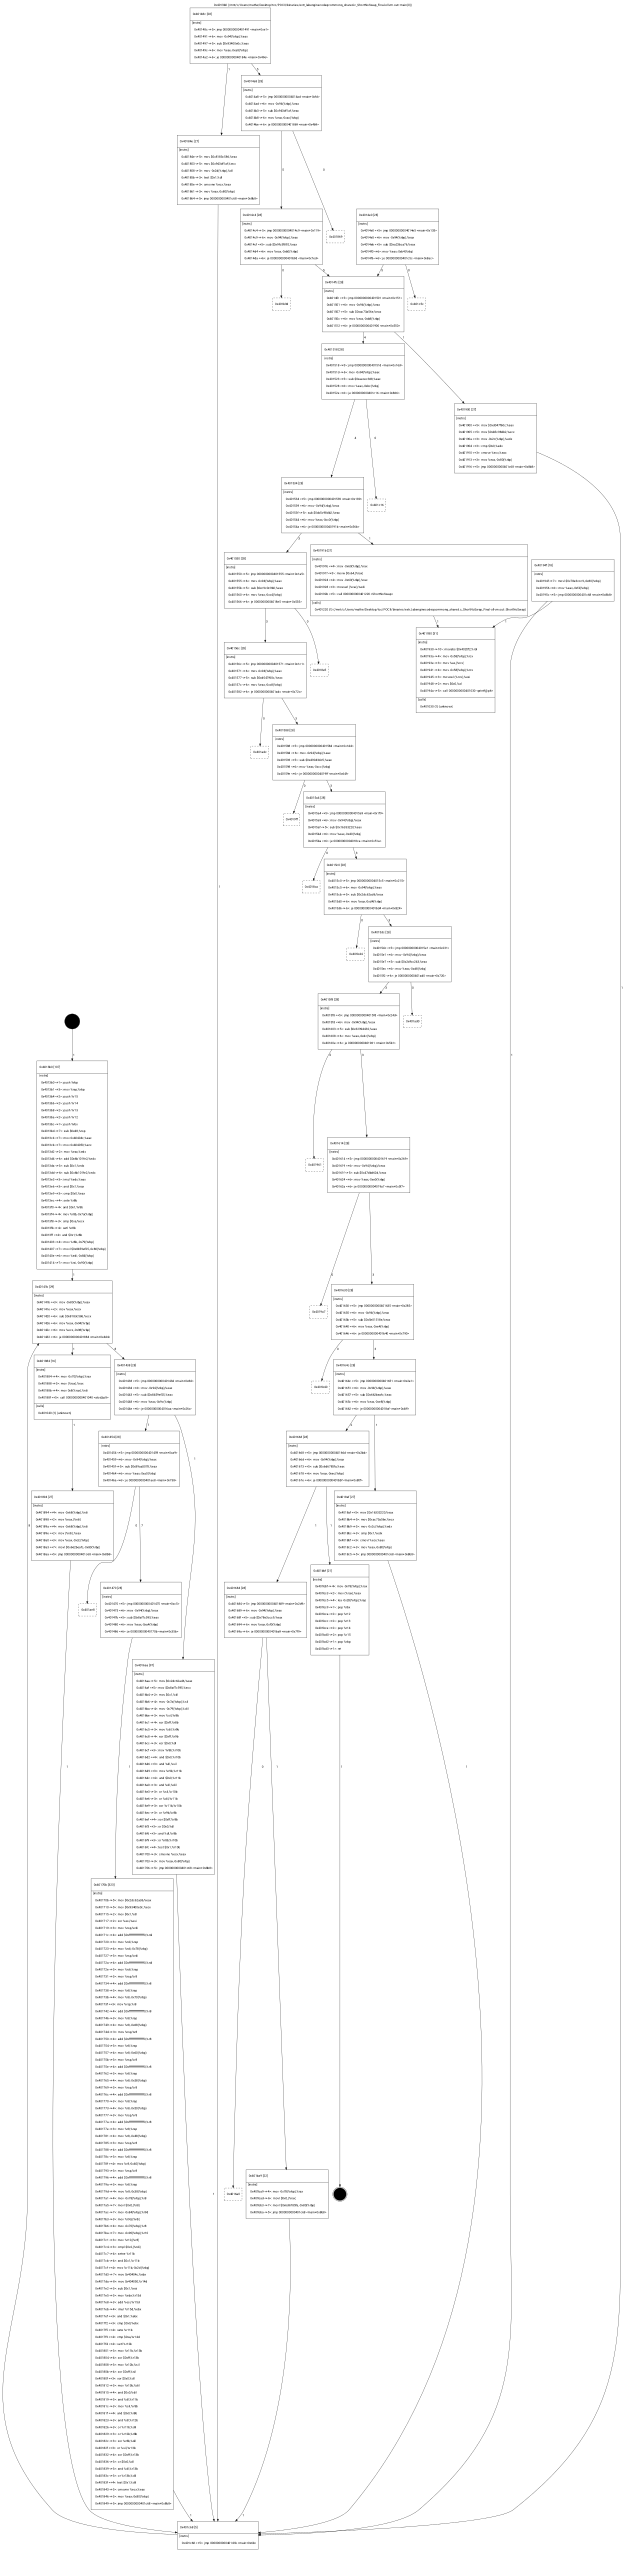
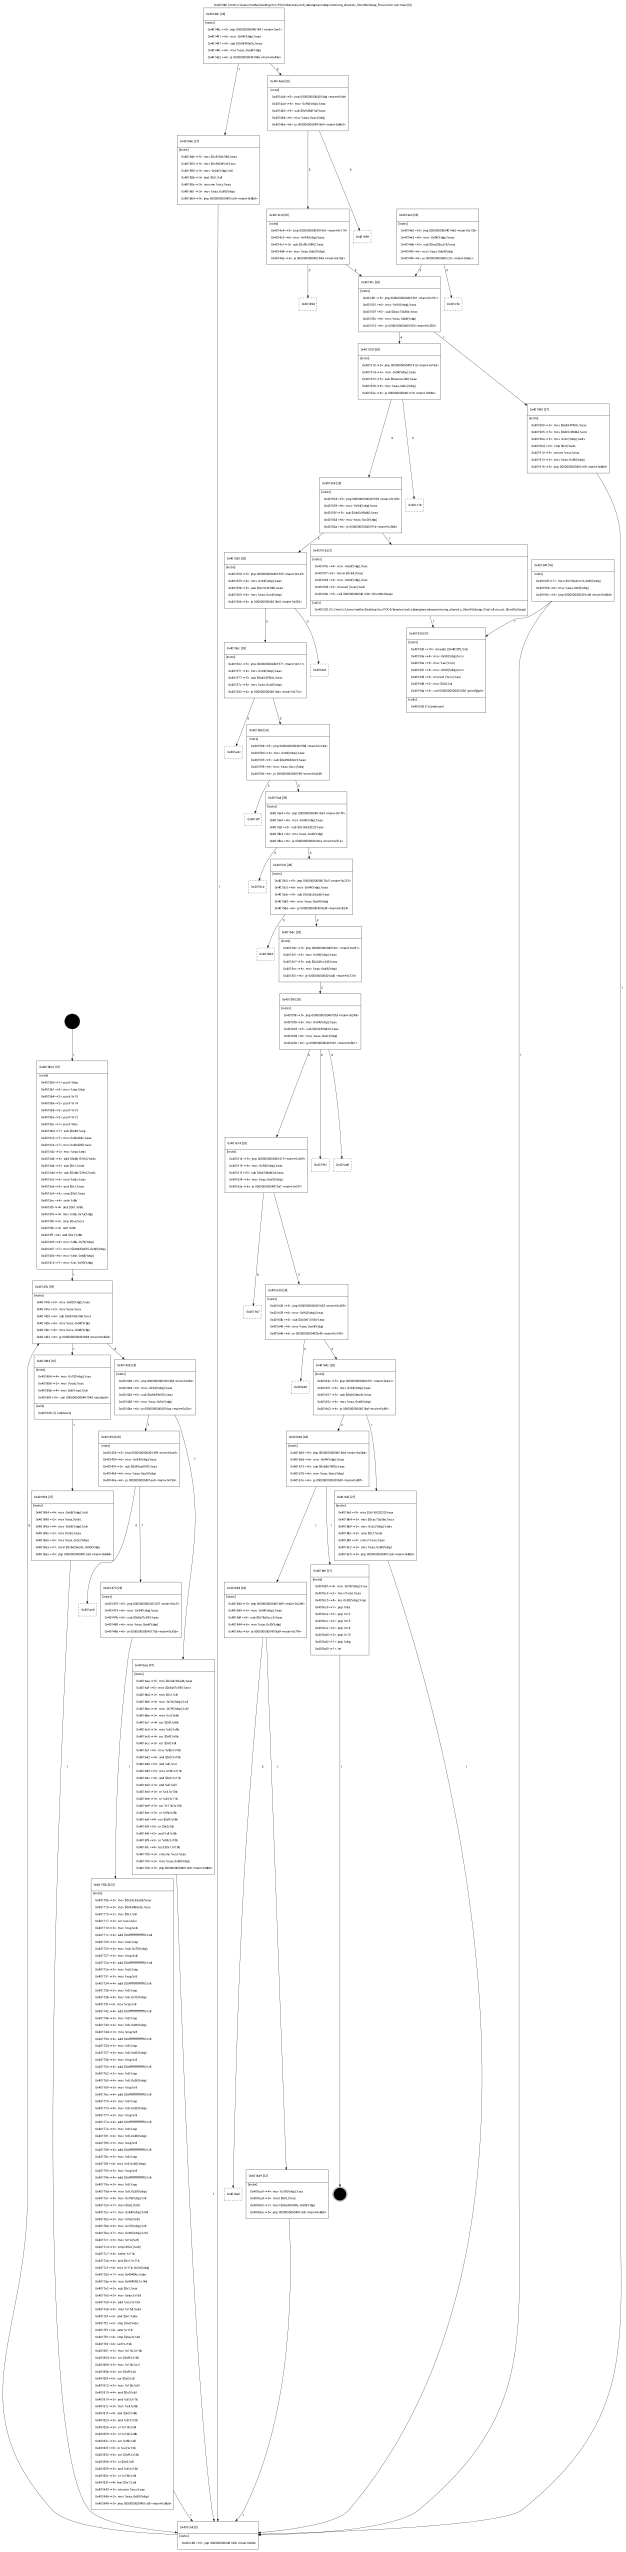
(412, 998) -> (337, 1103)
